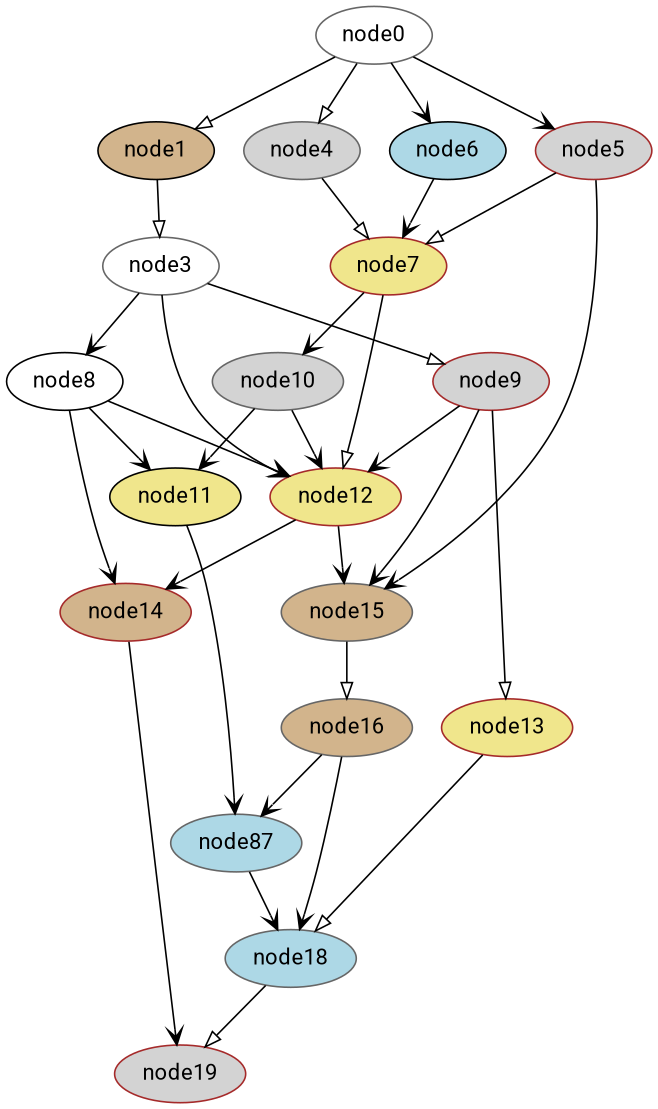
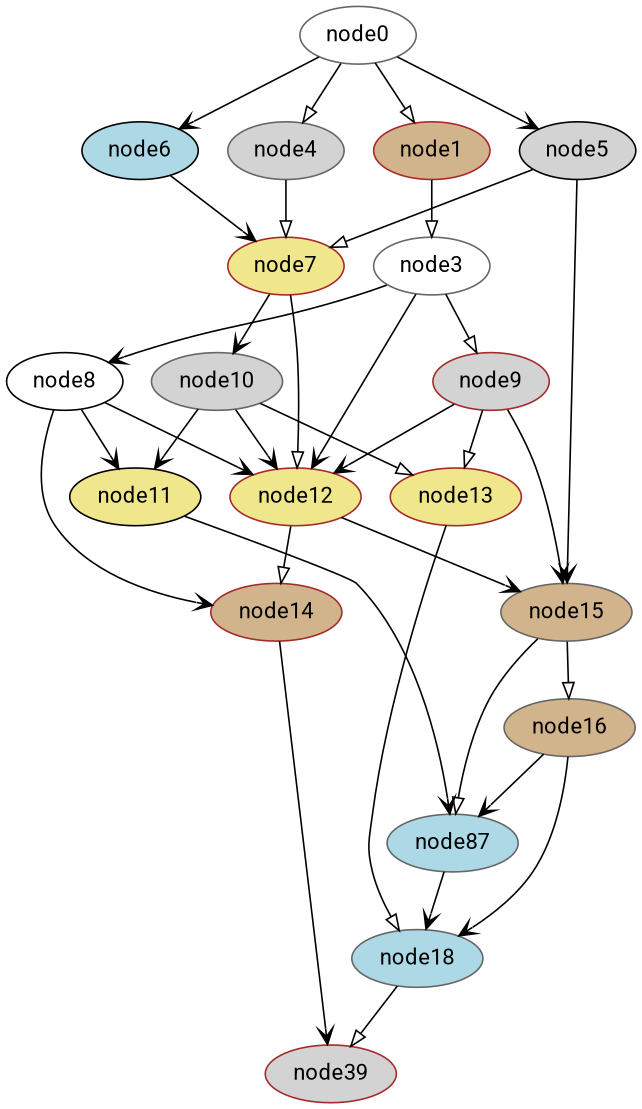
(156, 151) -> (432, 151)
(594, 151) -> (578, 151)
none -> (319, 431)
(238, 551) -> (288, 544)
none -> (484, 711)
(180, 1074) -> (331, 1074)
